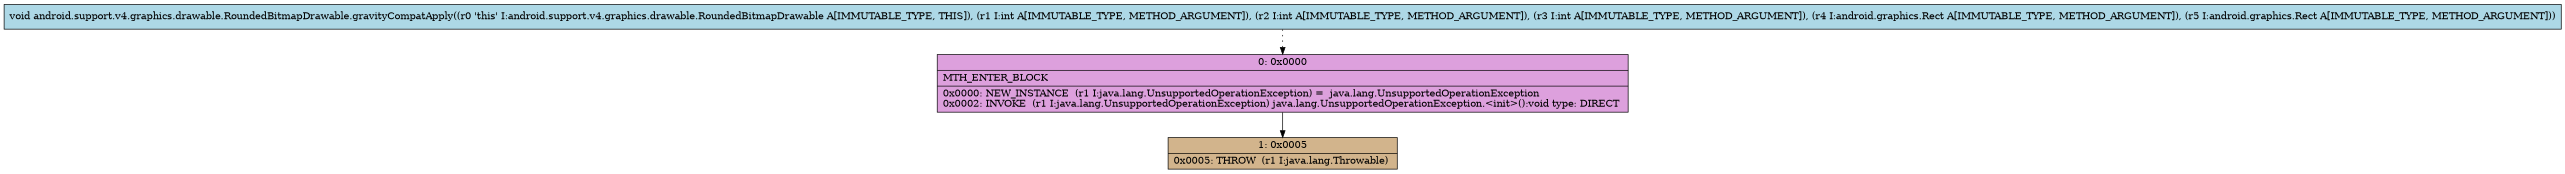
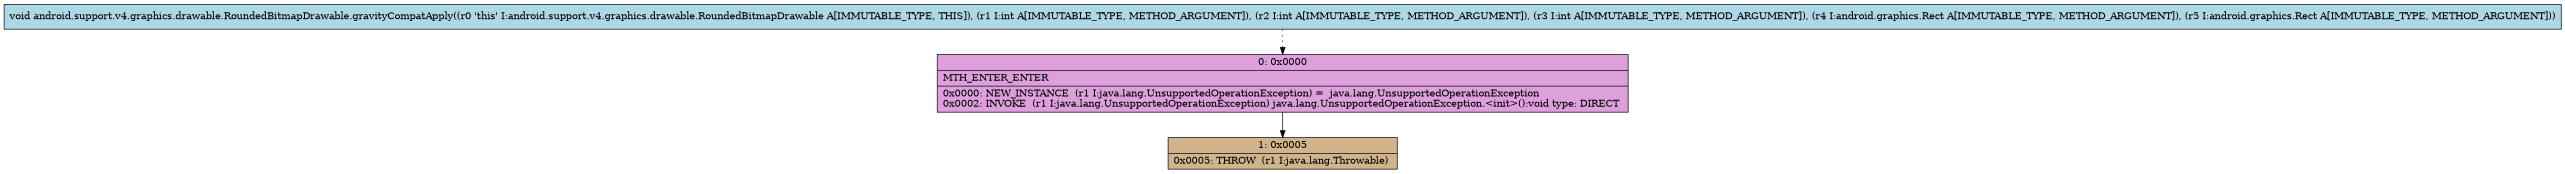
(996, 78) -> (996, 78)
